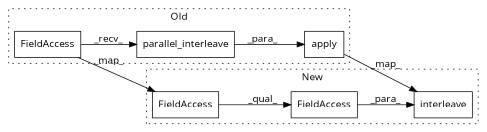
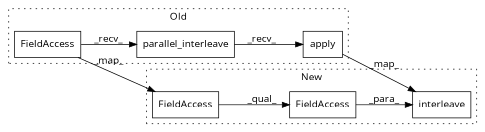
(263, 39) -> (262, 39)
